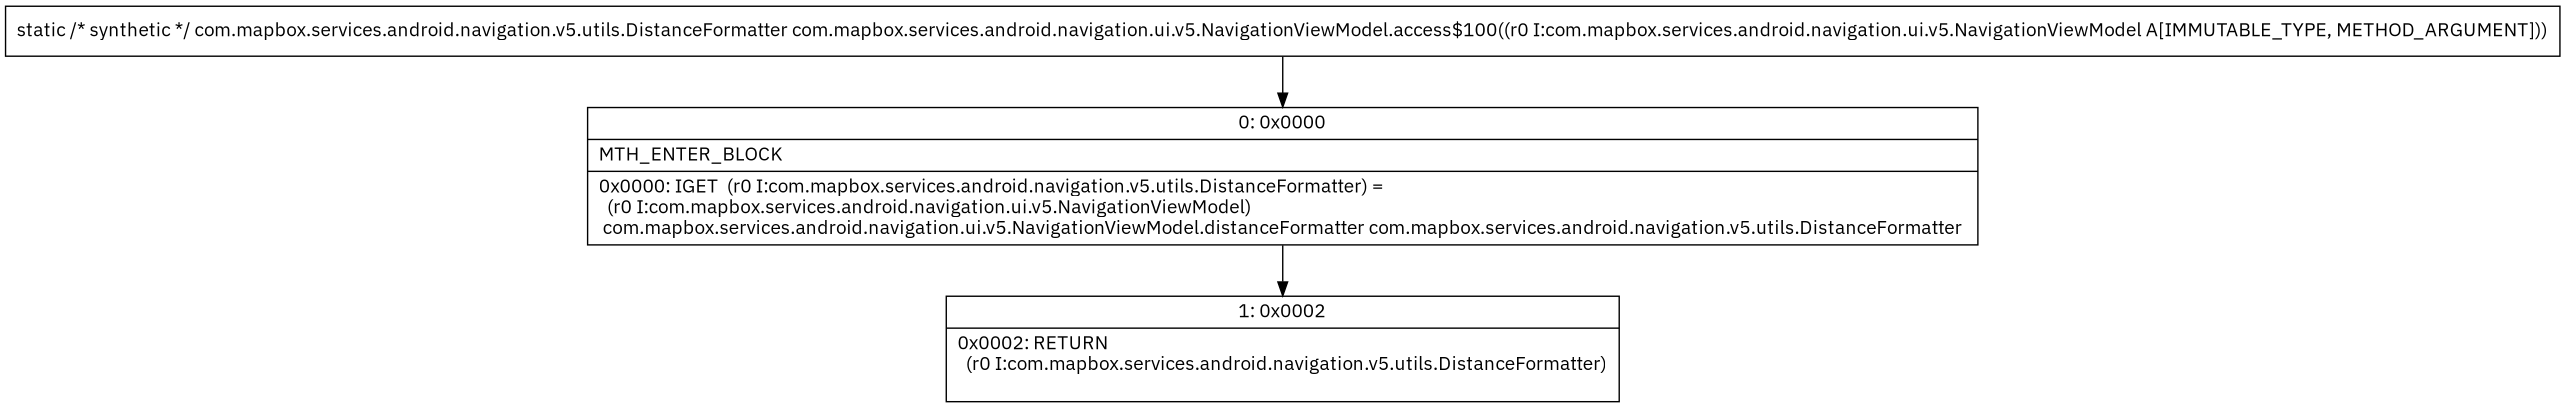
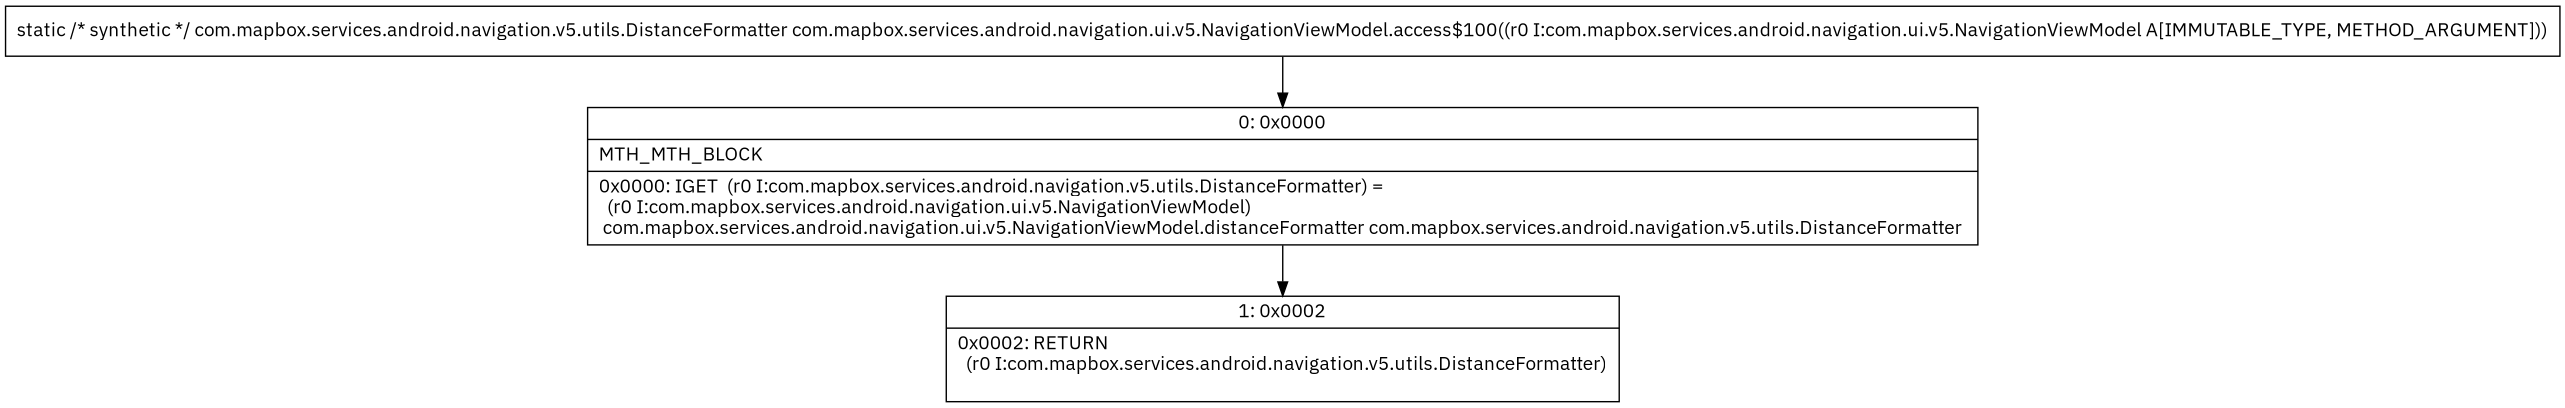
(691, 155) -> (681, 155)
